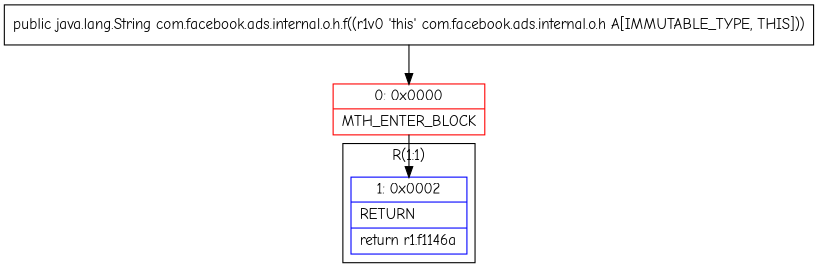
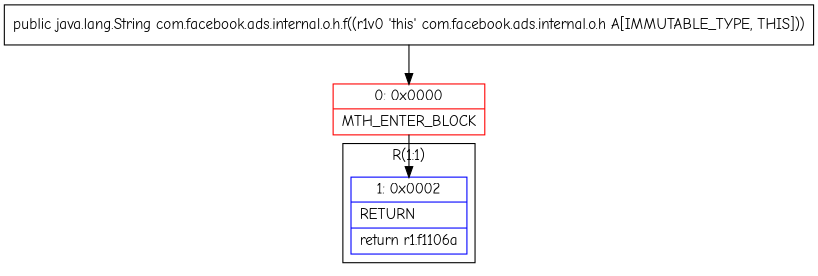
(408, 240) -> (409, 240)
